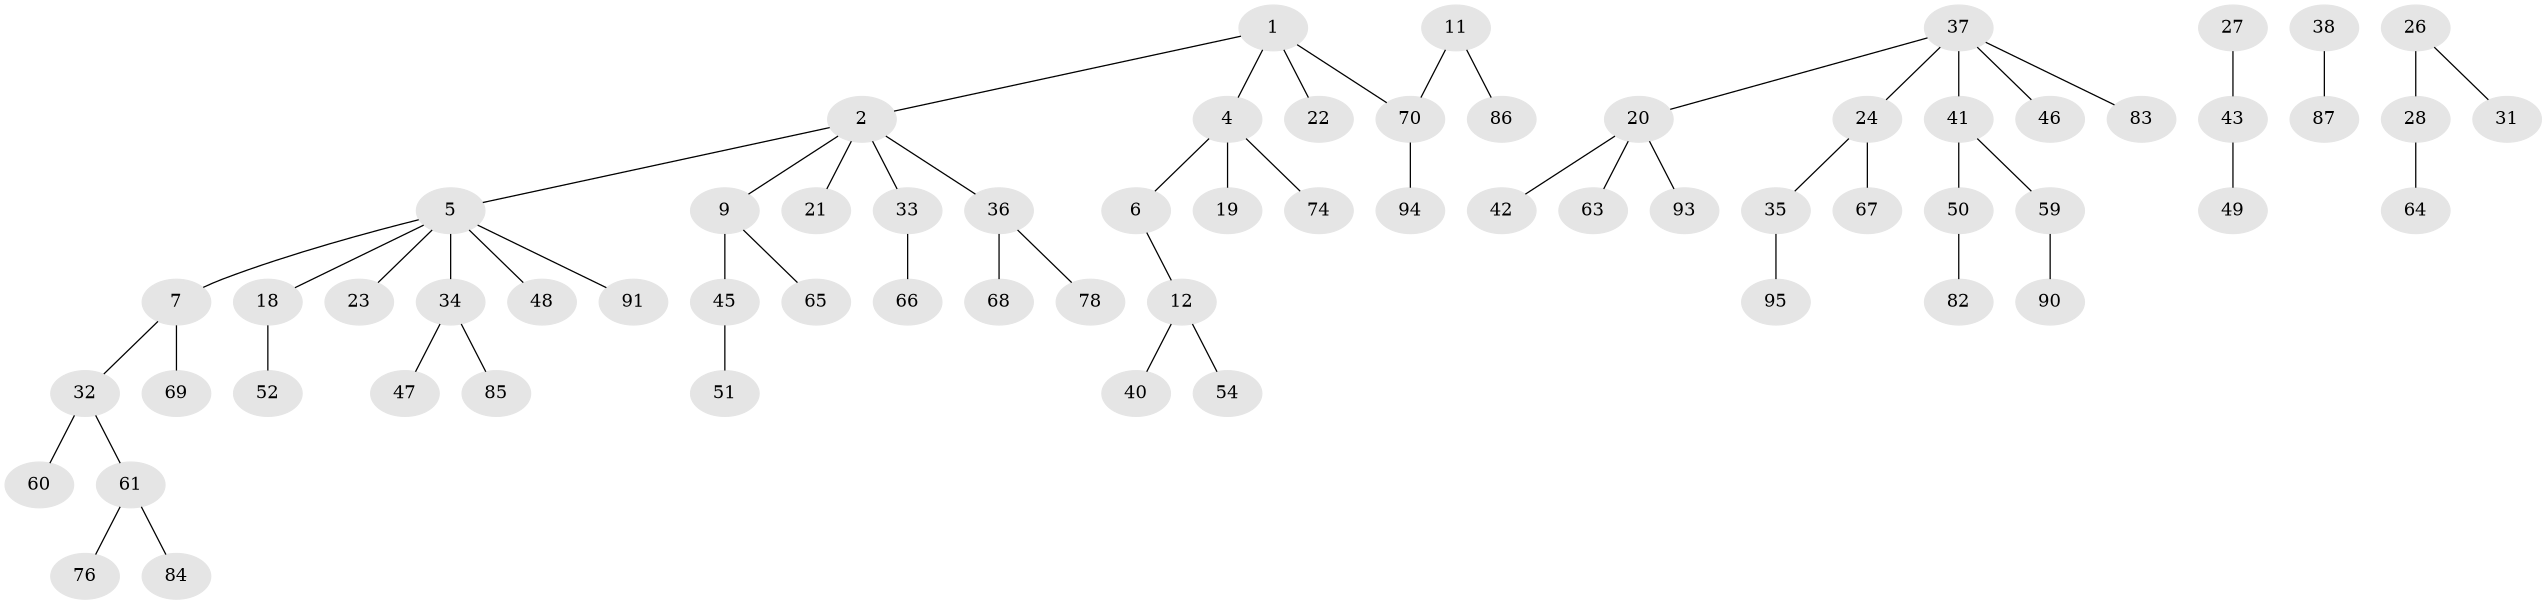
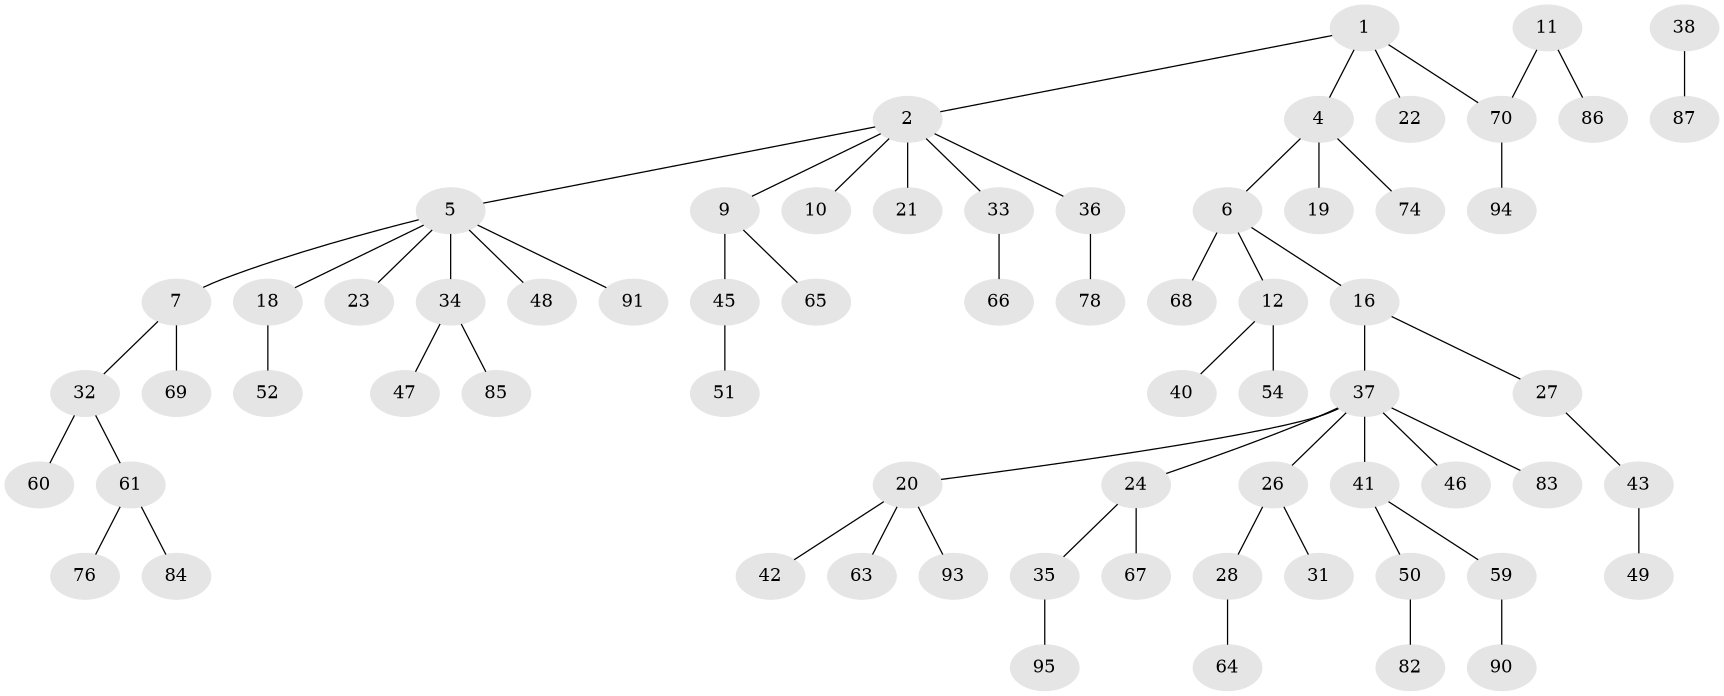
none -> (816, 211)
(999, 257) -> (1205, 256)
none -> (1365, 302)
none -> (1319, 439)
